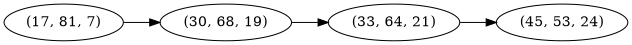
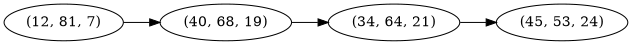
(64, 22) -> (64, 22)
(226, 22) -> (226, 22)
(394, 22) -> (394, 22)
